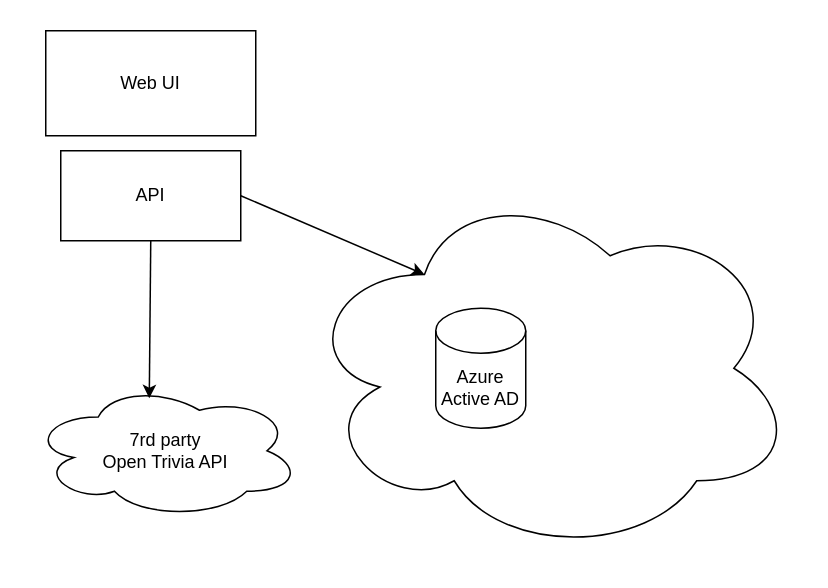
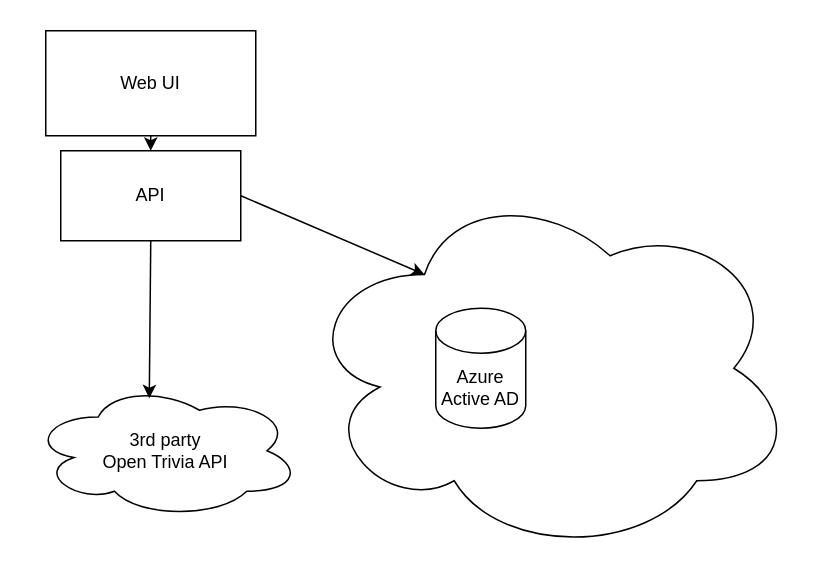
none -> (151, 138)
(166, 451) -> (166, 451)
